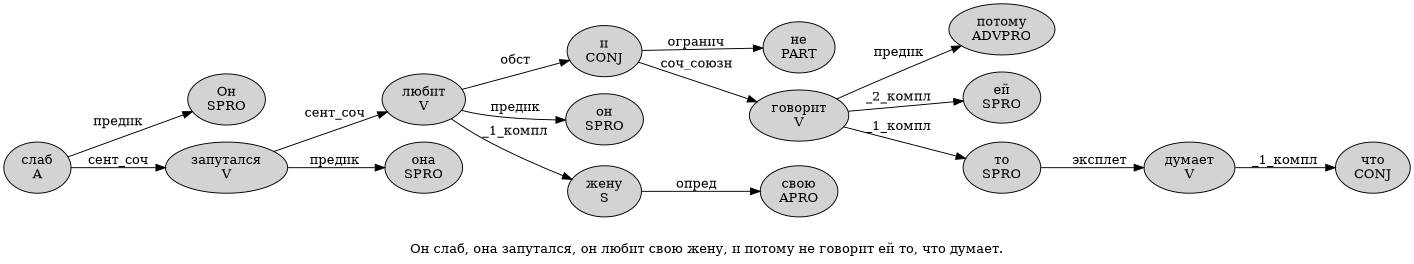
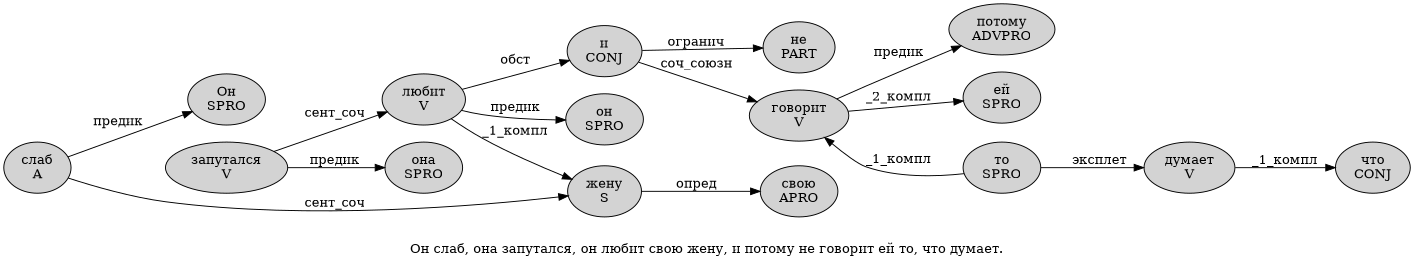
(900, 141) -> (894, 173)
(113, 168) -> (312, 211)
